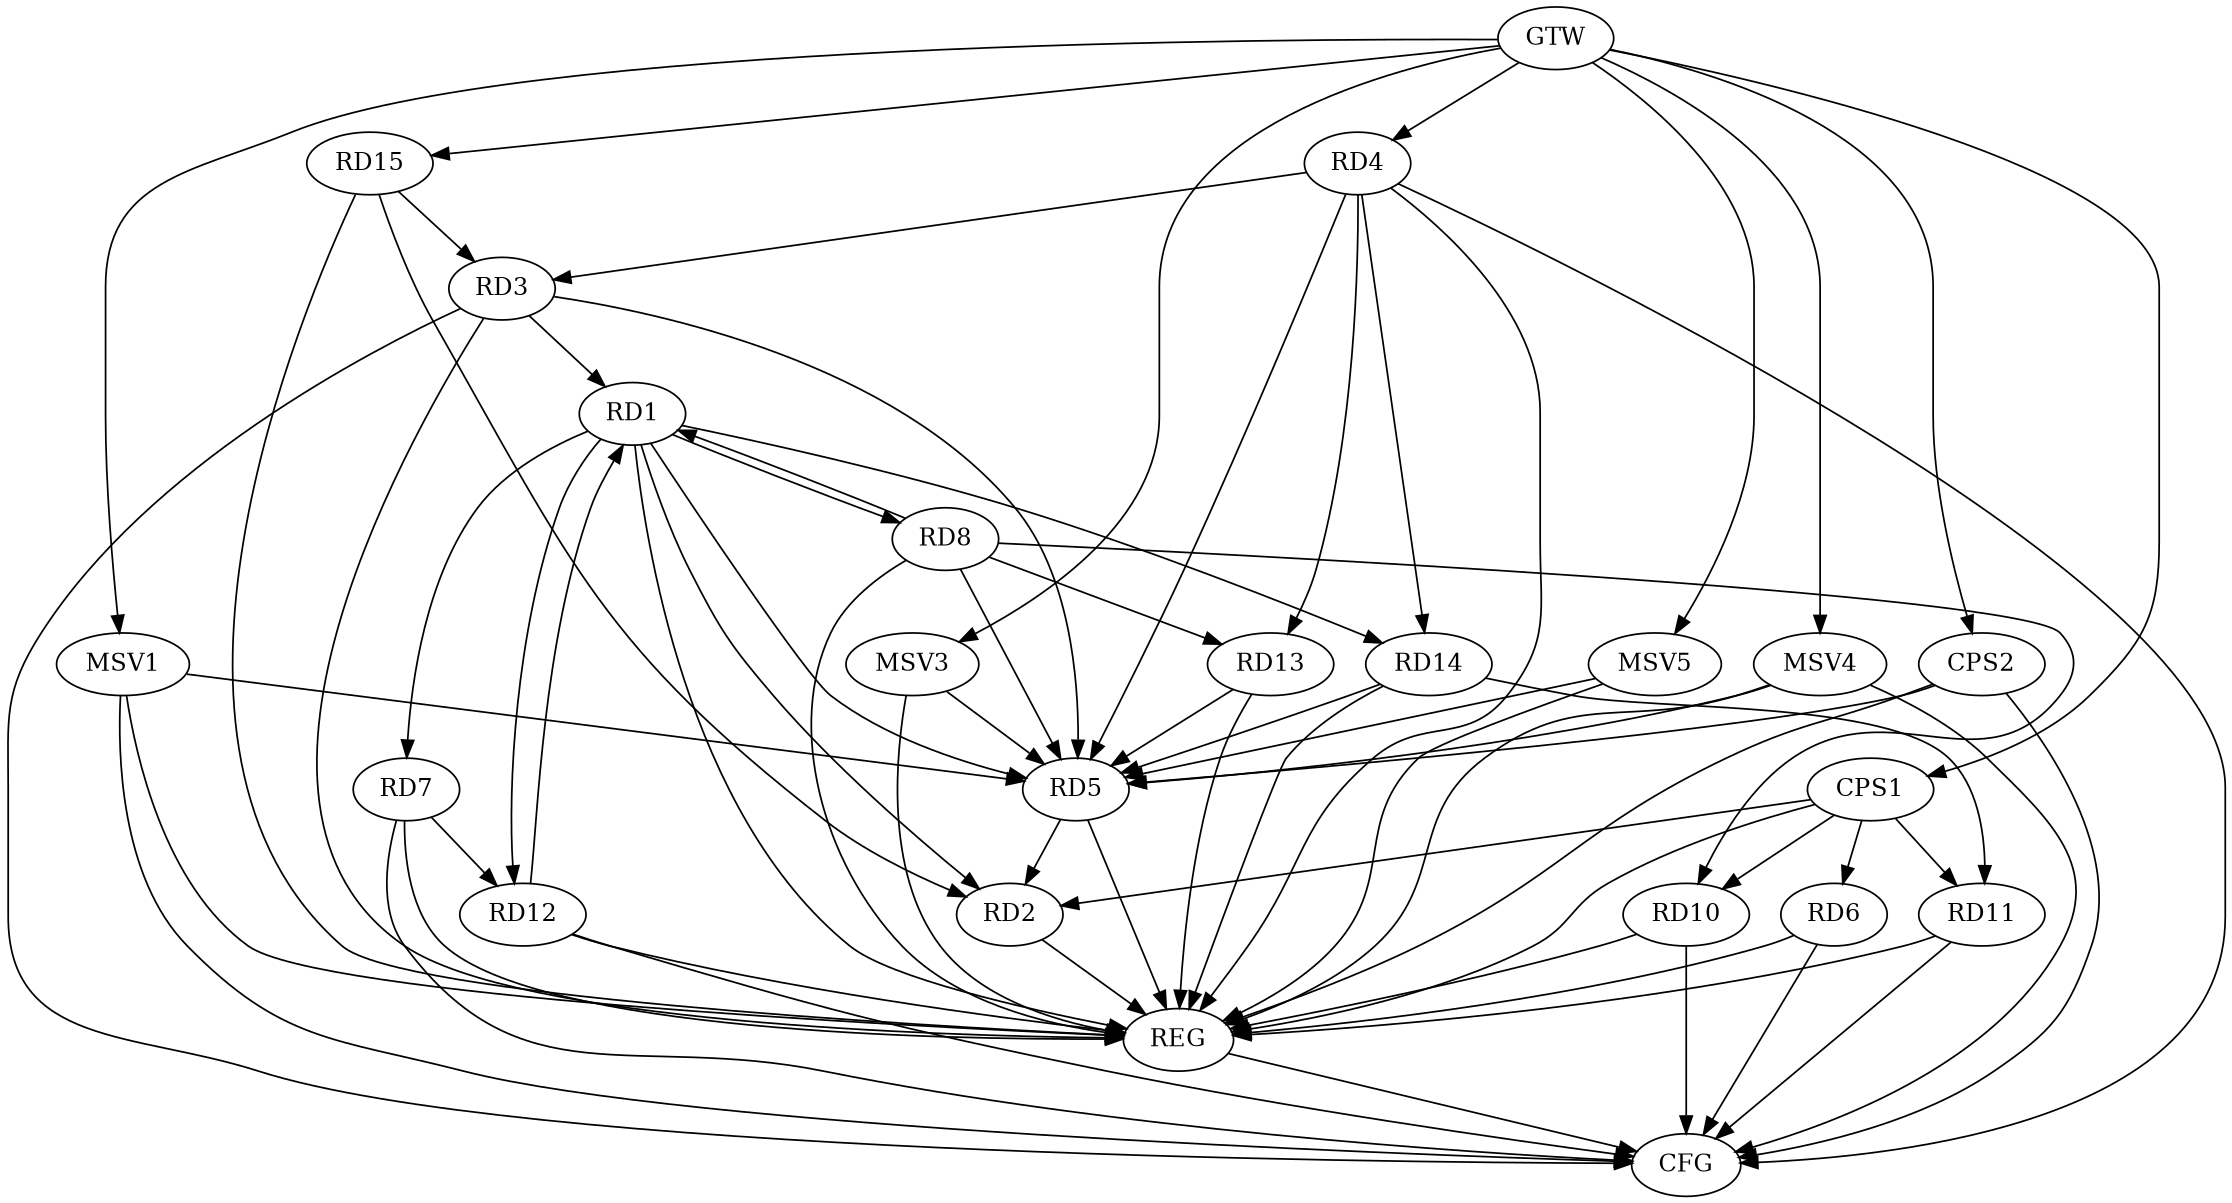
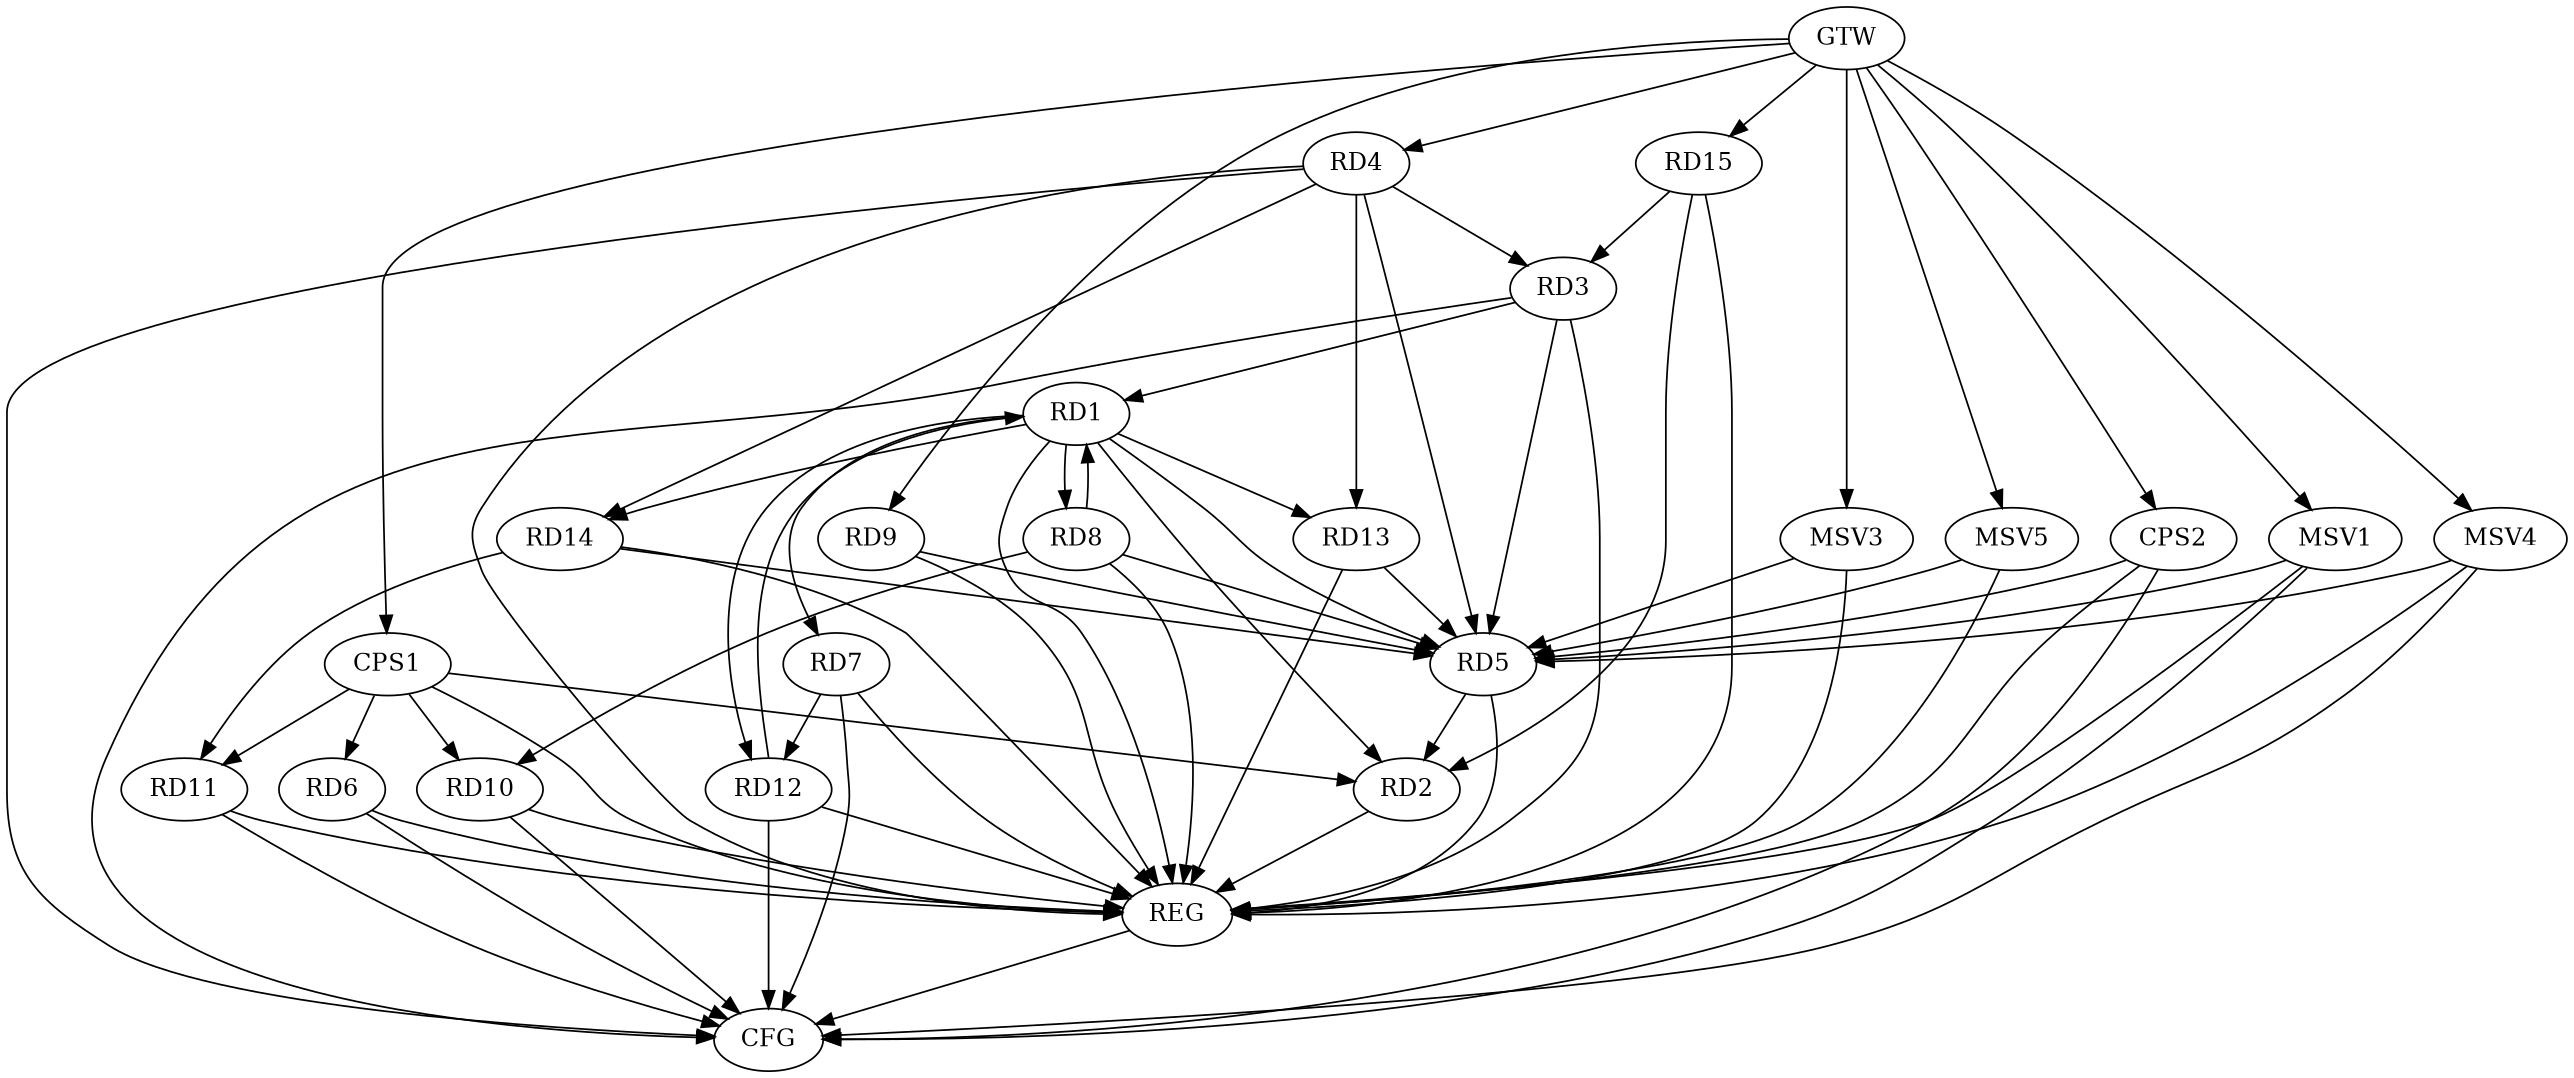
none -> (871, 539)
(1097, 598) -> (1206, 472)
